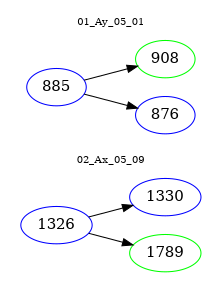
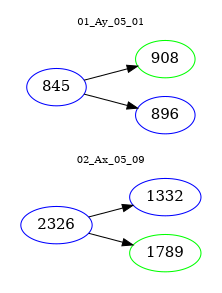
(56, 87) -> (56, 87)
(165, 115) -> (165, 115)
(165, 197) -> (165, 197)
(56, 225) -> (56, 225)
